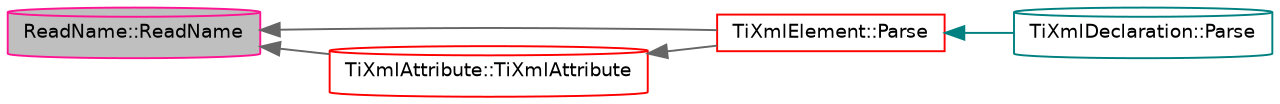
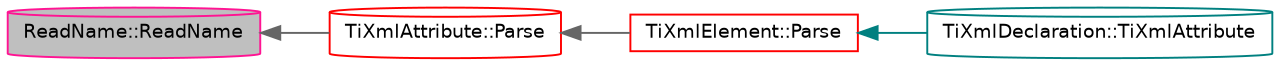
(498, 28) -> none
(1143, 33) -> (1100, 33)
(489, 71) -> (445, 33)
